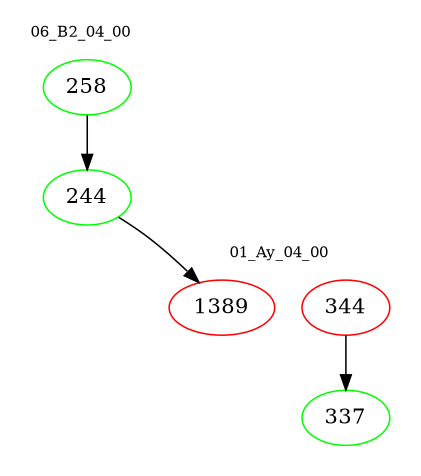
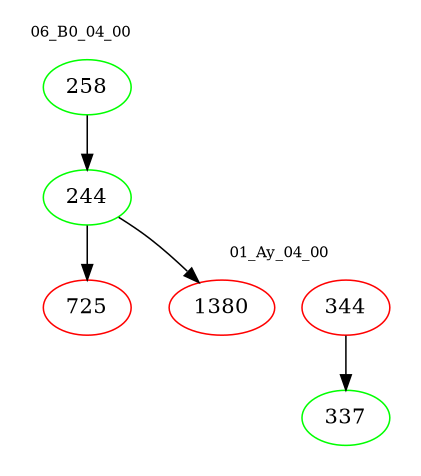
(81, 33) -> (81, 33)
none -> (87, 308)
(222, 308) -> (222, 308)
